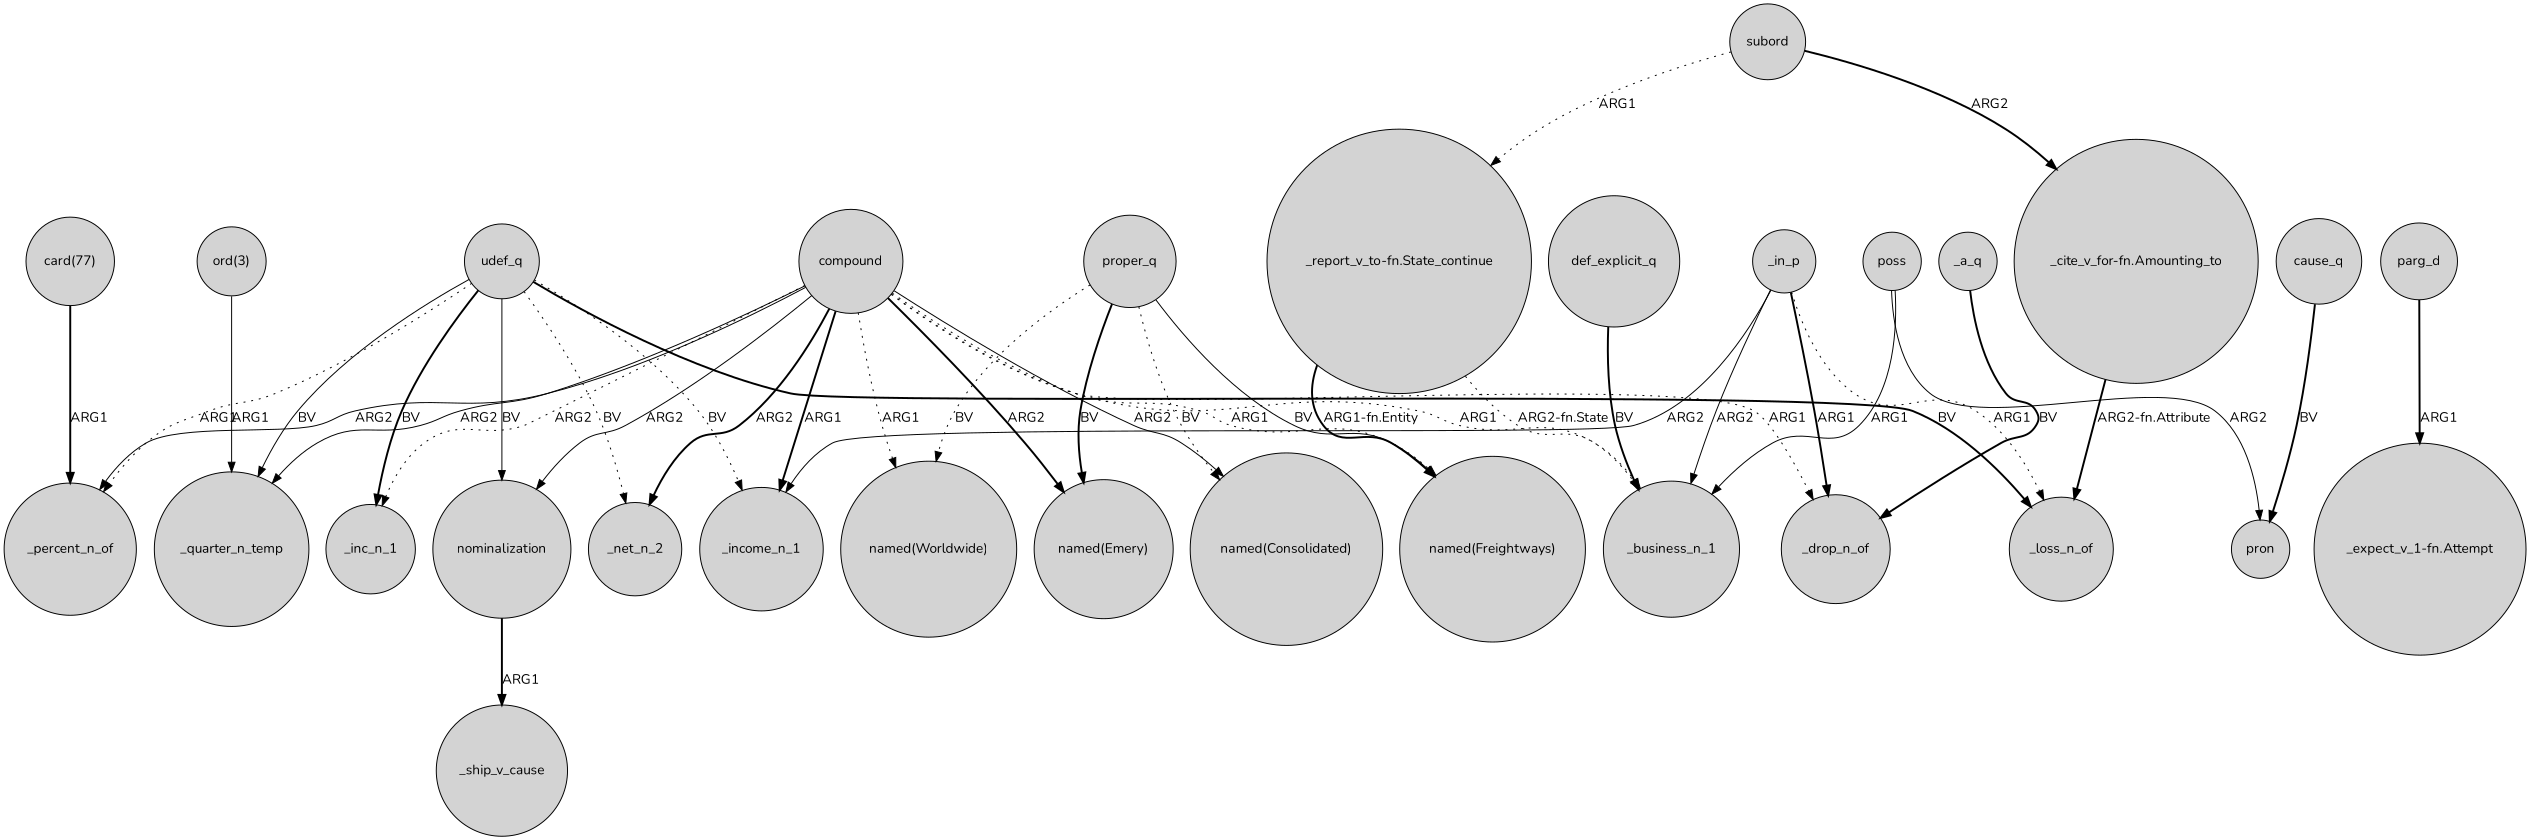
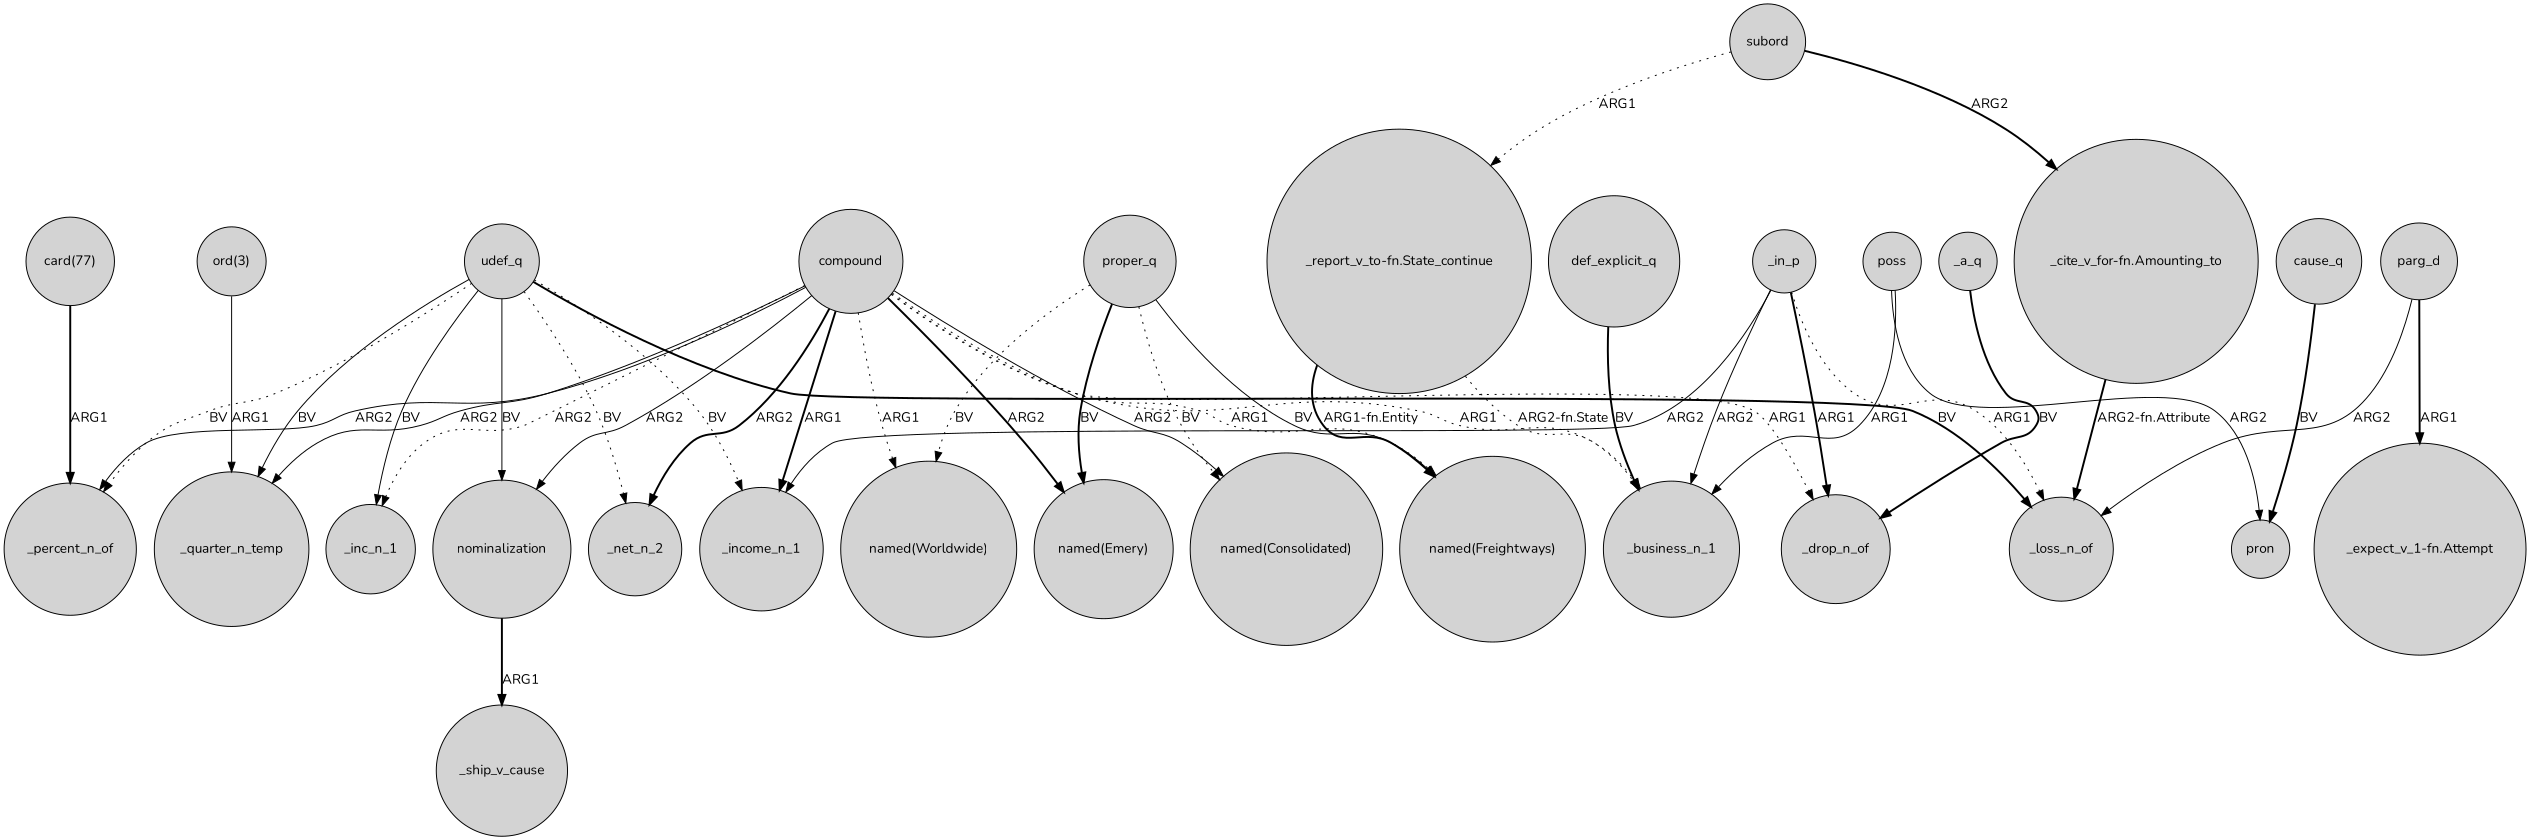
(414, 386) -> (414, 386)
(218, 418) -> (218, 418)
none -> (2287, 430)
